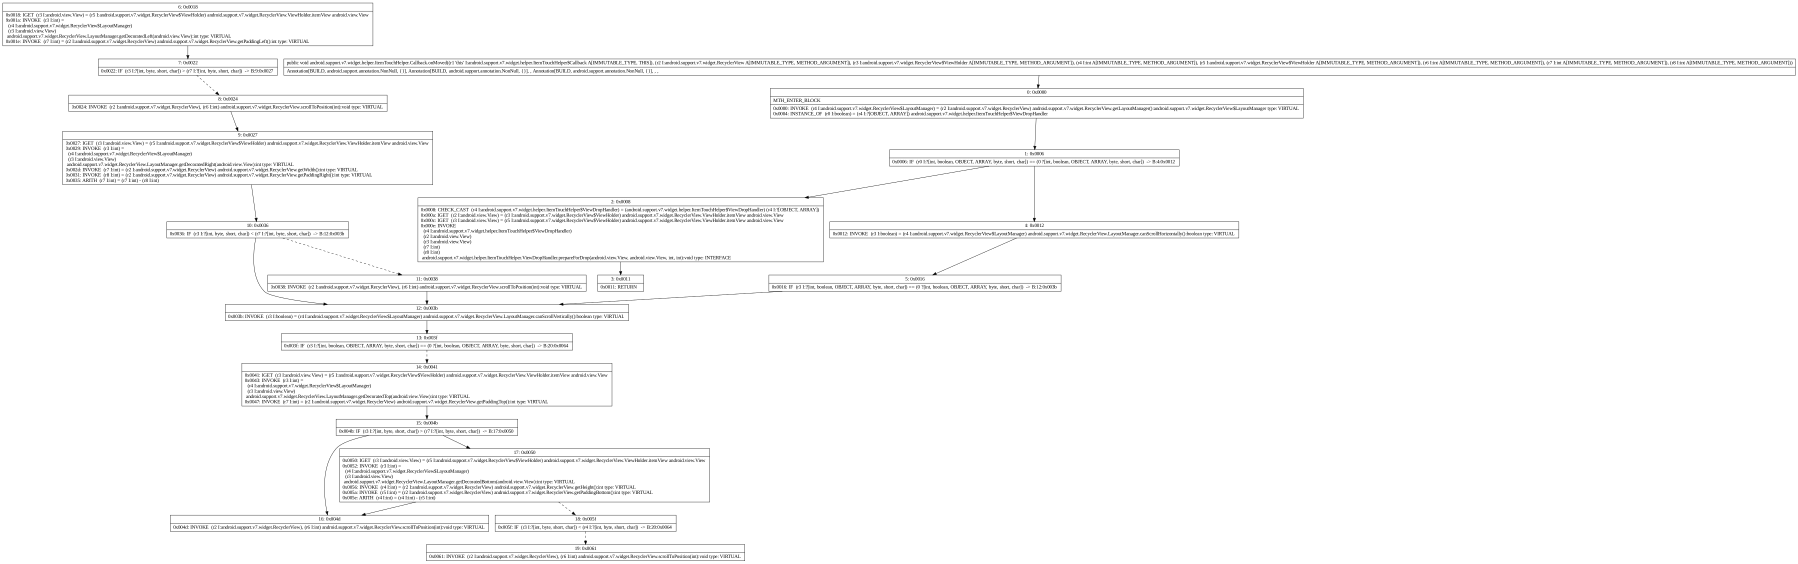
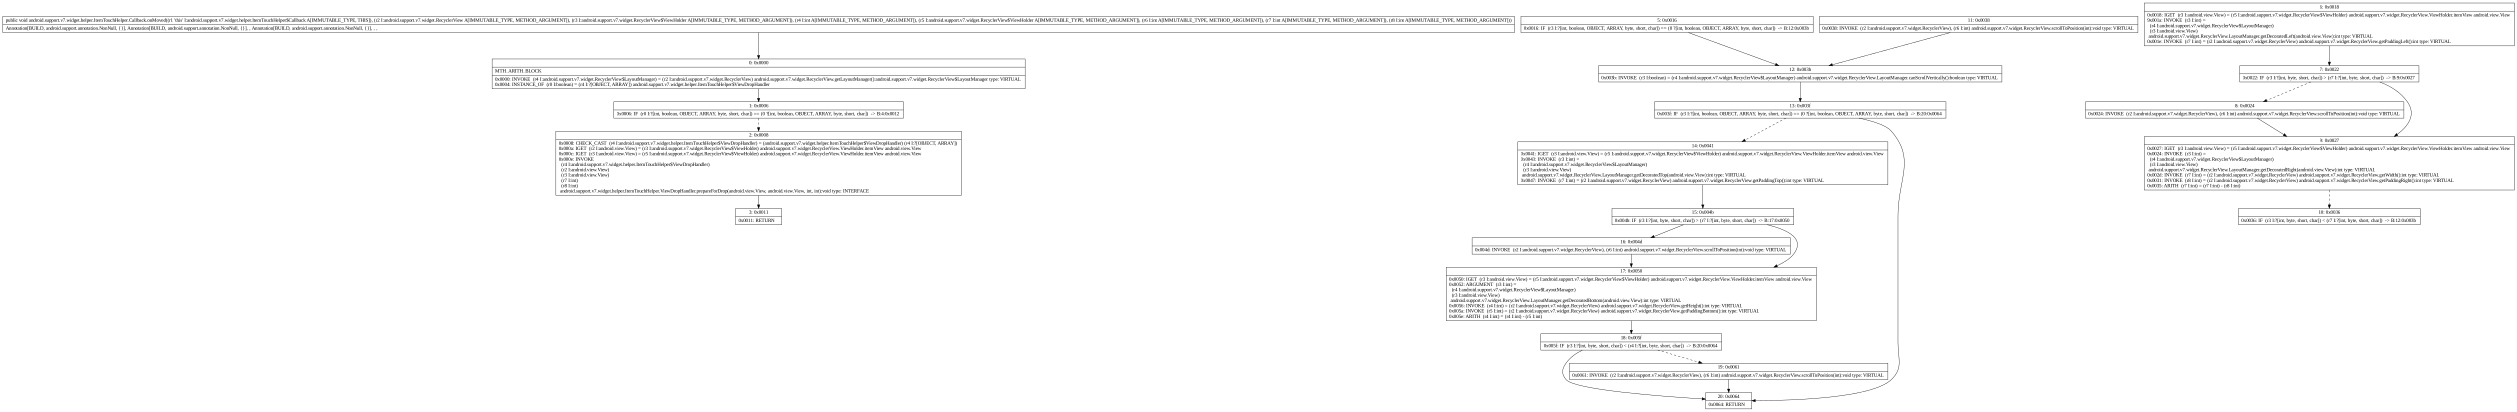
(797, 100) -> (518, 71)
none -> (2408, 104)
(96, 149) -> (2177, 154)
(899, 182) -> (759, 123)
(254, 201) -> (2329, 197)
(1034, 230) -> none
(341, 256) -> none
(266, 293) -> none
none -> (1729, 401)
(373, 466) -> (1484, 285)
(566, 507) -> (1631, 325)
(391, 508) -> (1631, 259)
